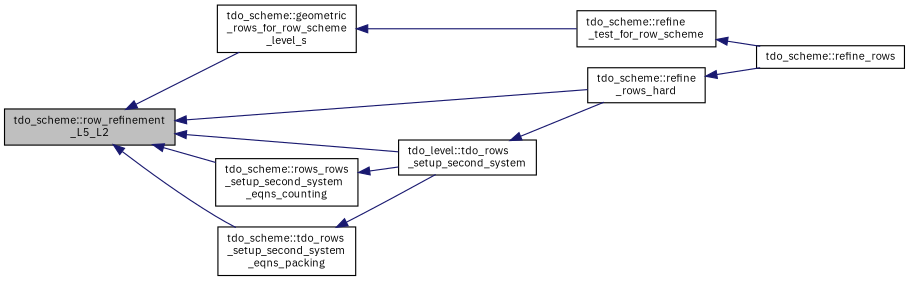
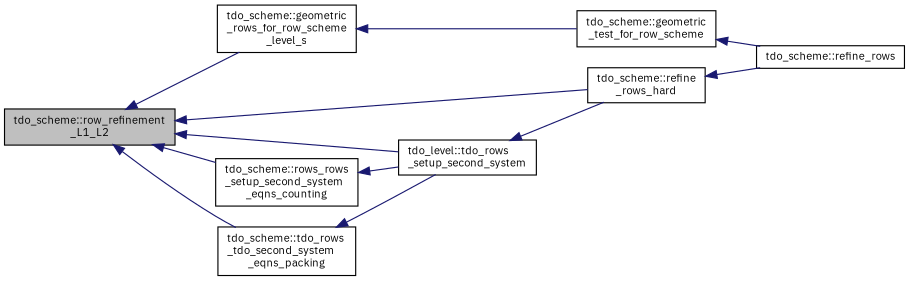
(646, 29) -> (646, 29)
(90, 127) -> (90, 127)
(287, 251) -> (287, 251)
